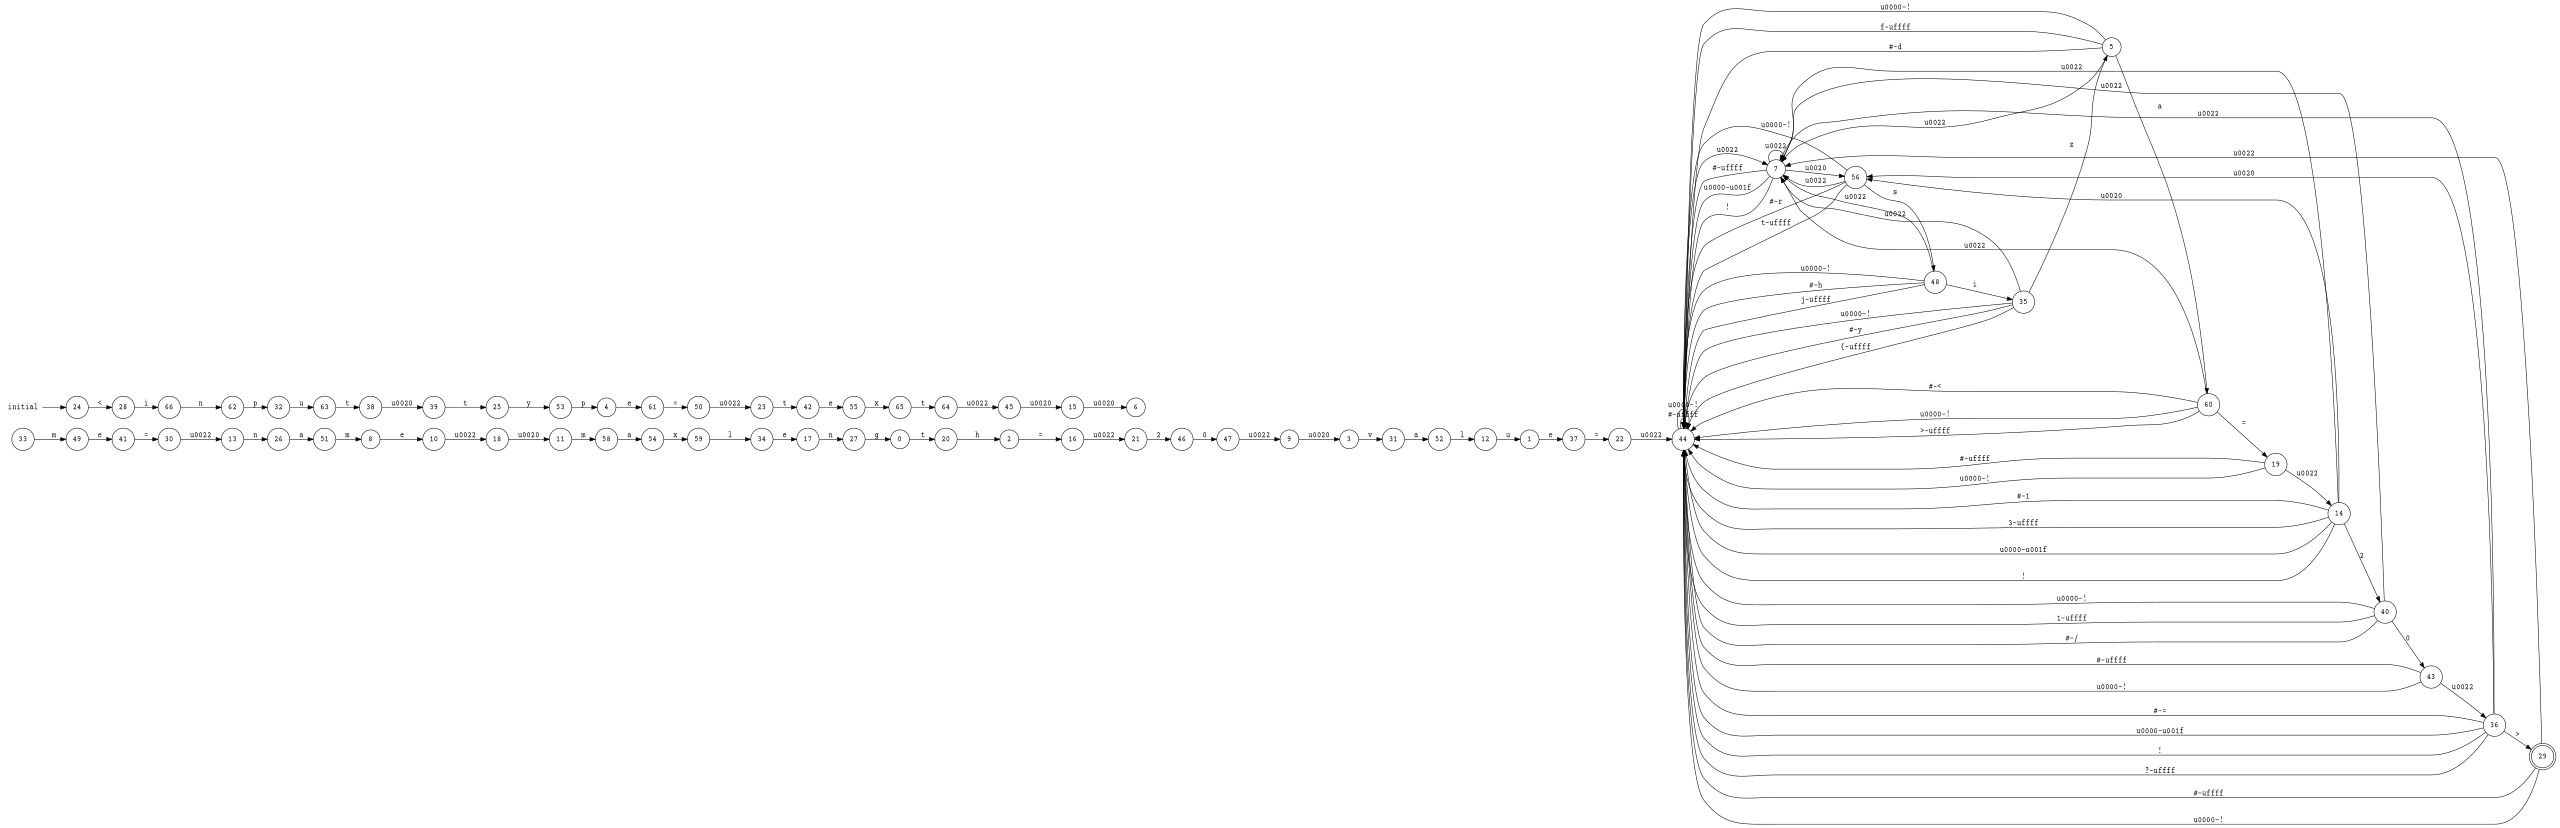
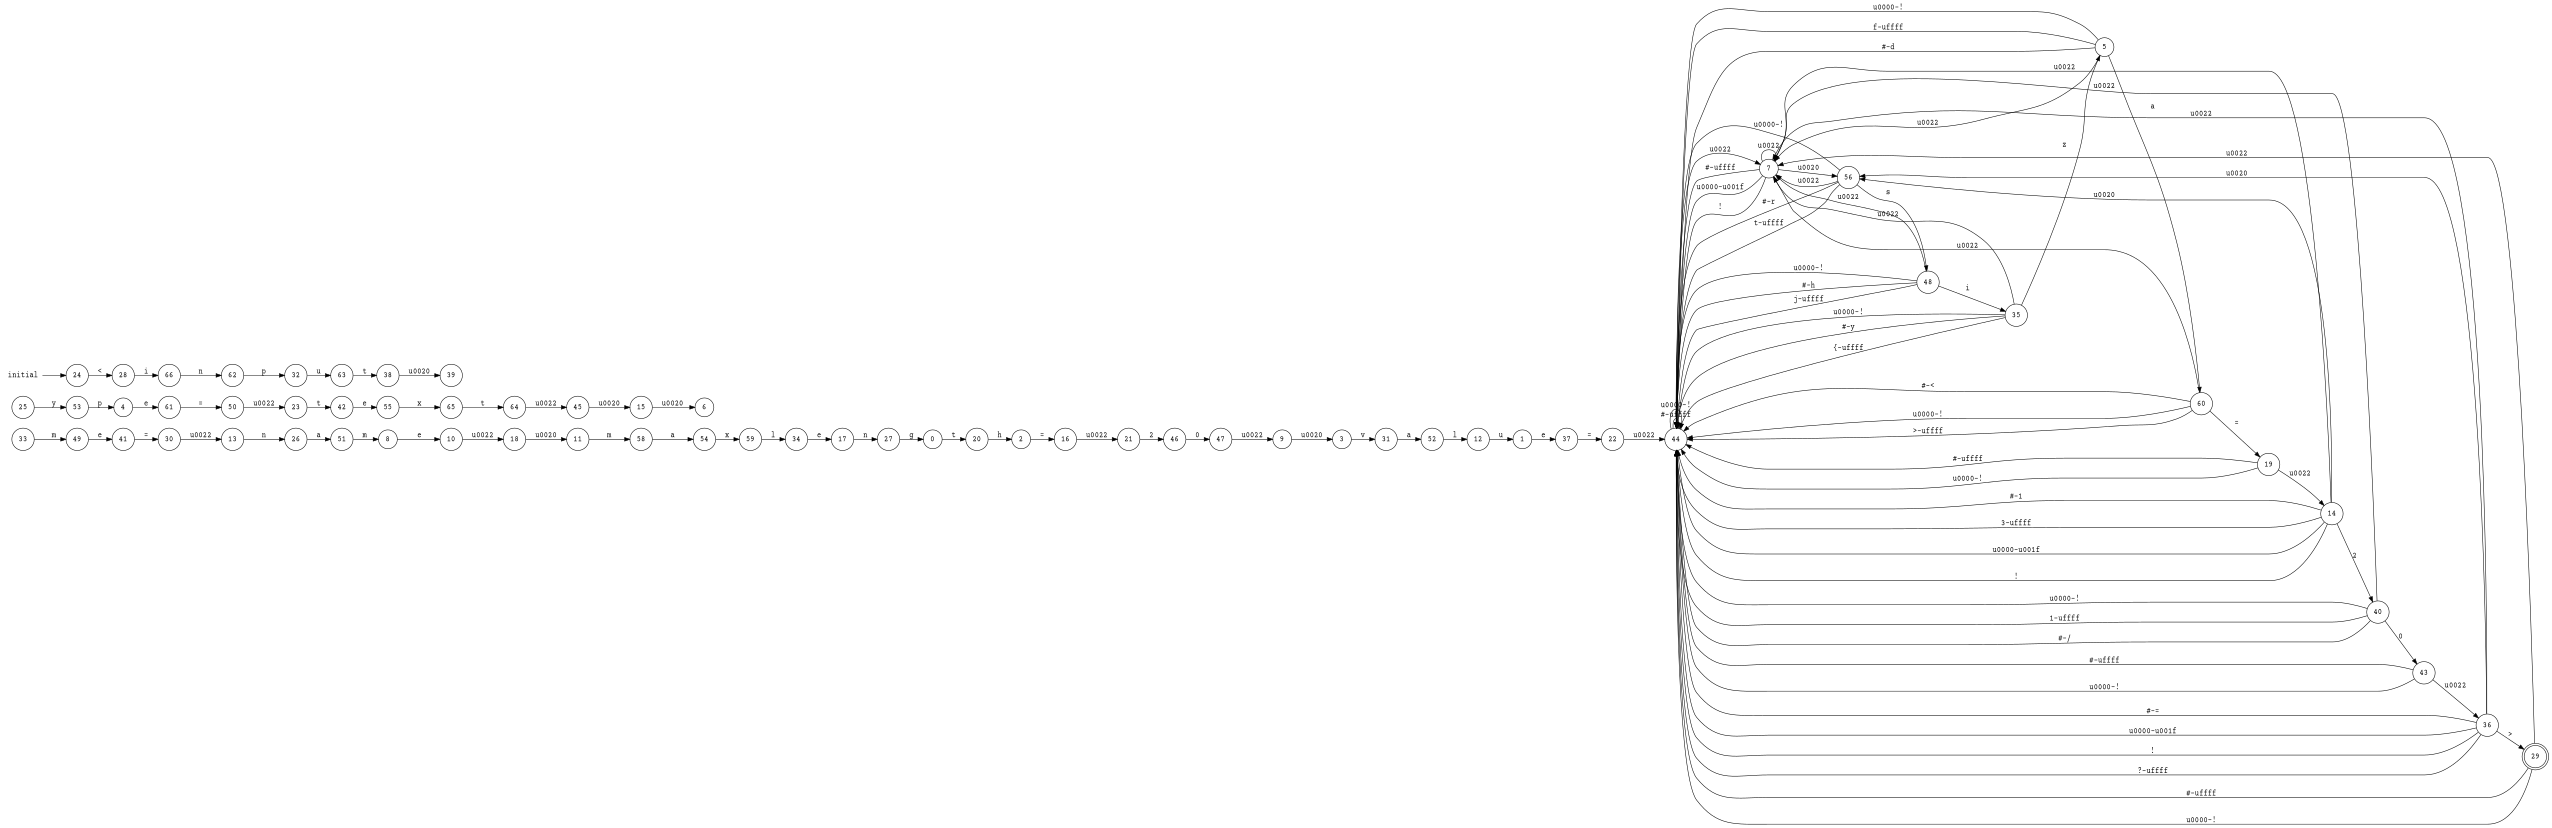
(463, 407) -> none
